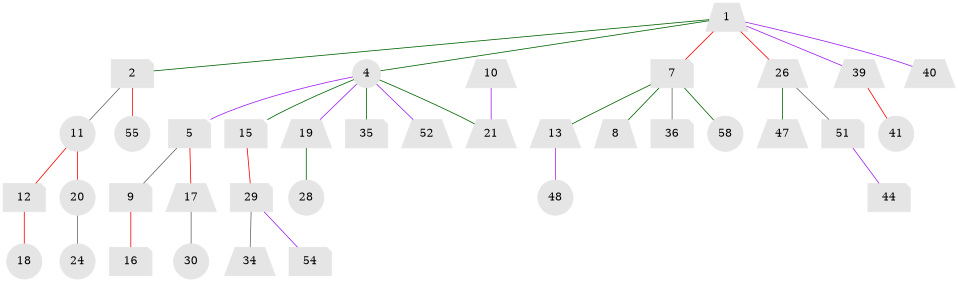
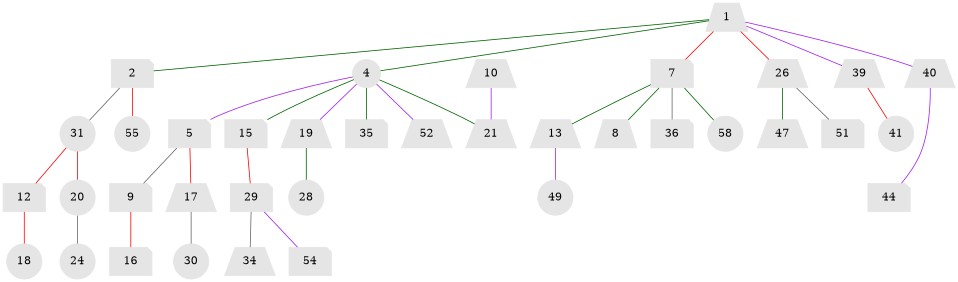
(78, 134) -> (78, 134)
(866, 166) -> (925, 139)
(555, 198) -> (555, 198)
